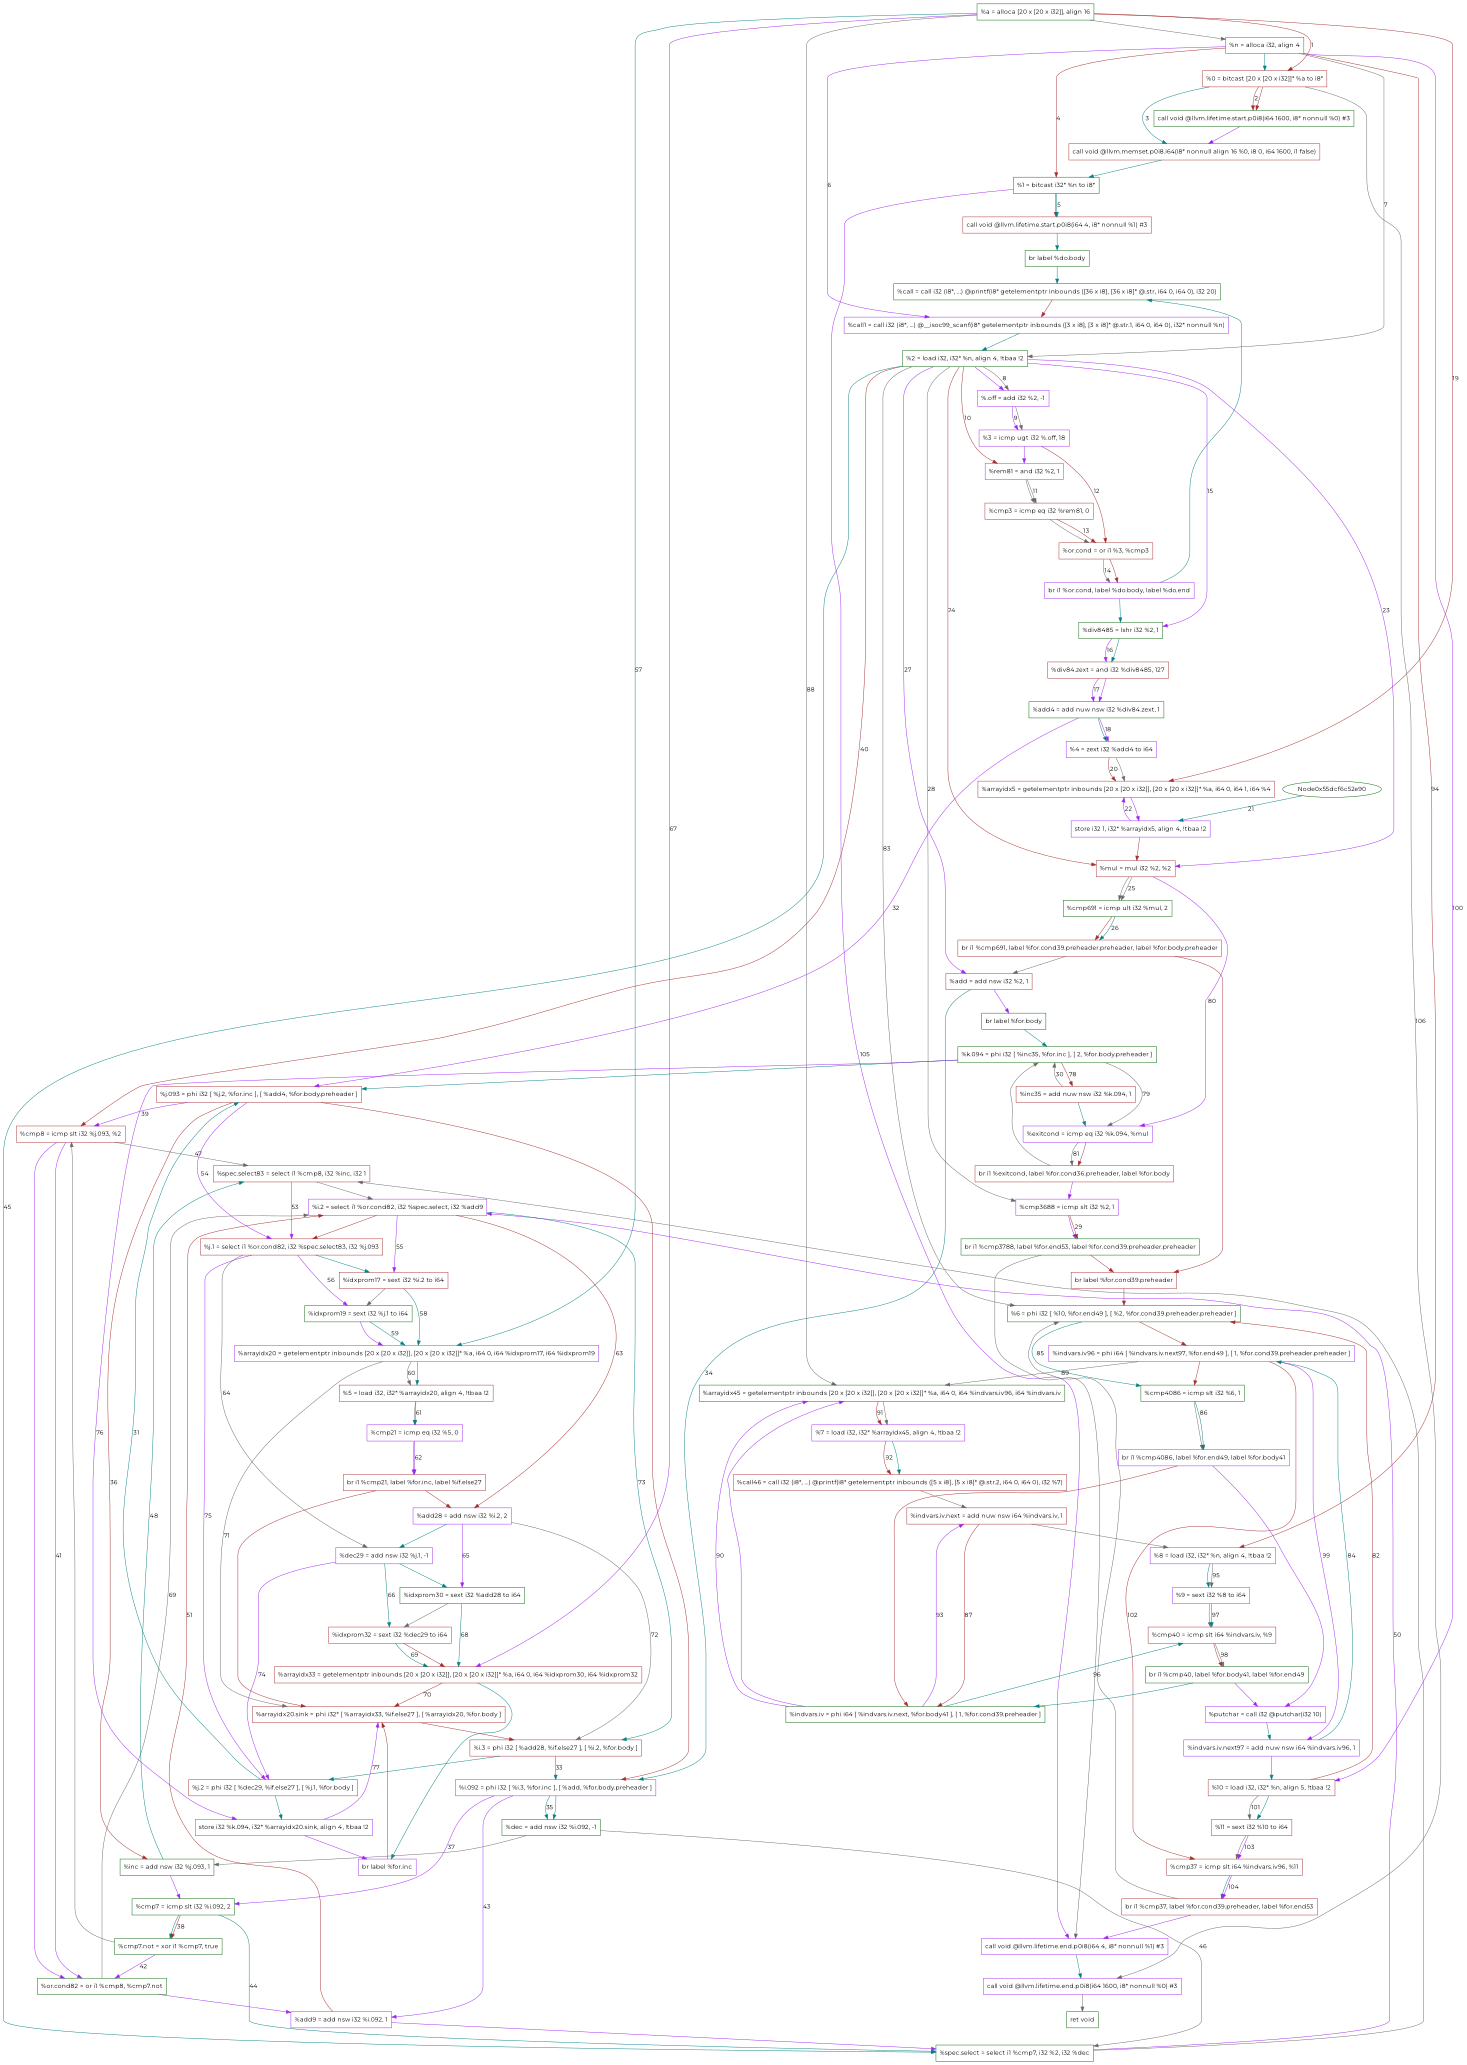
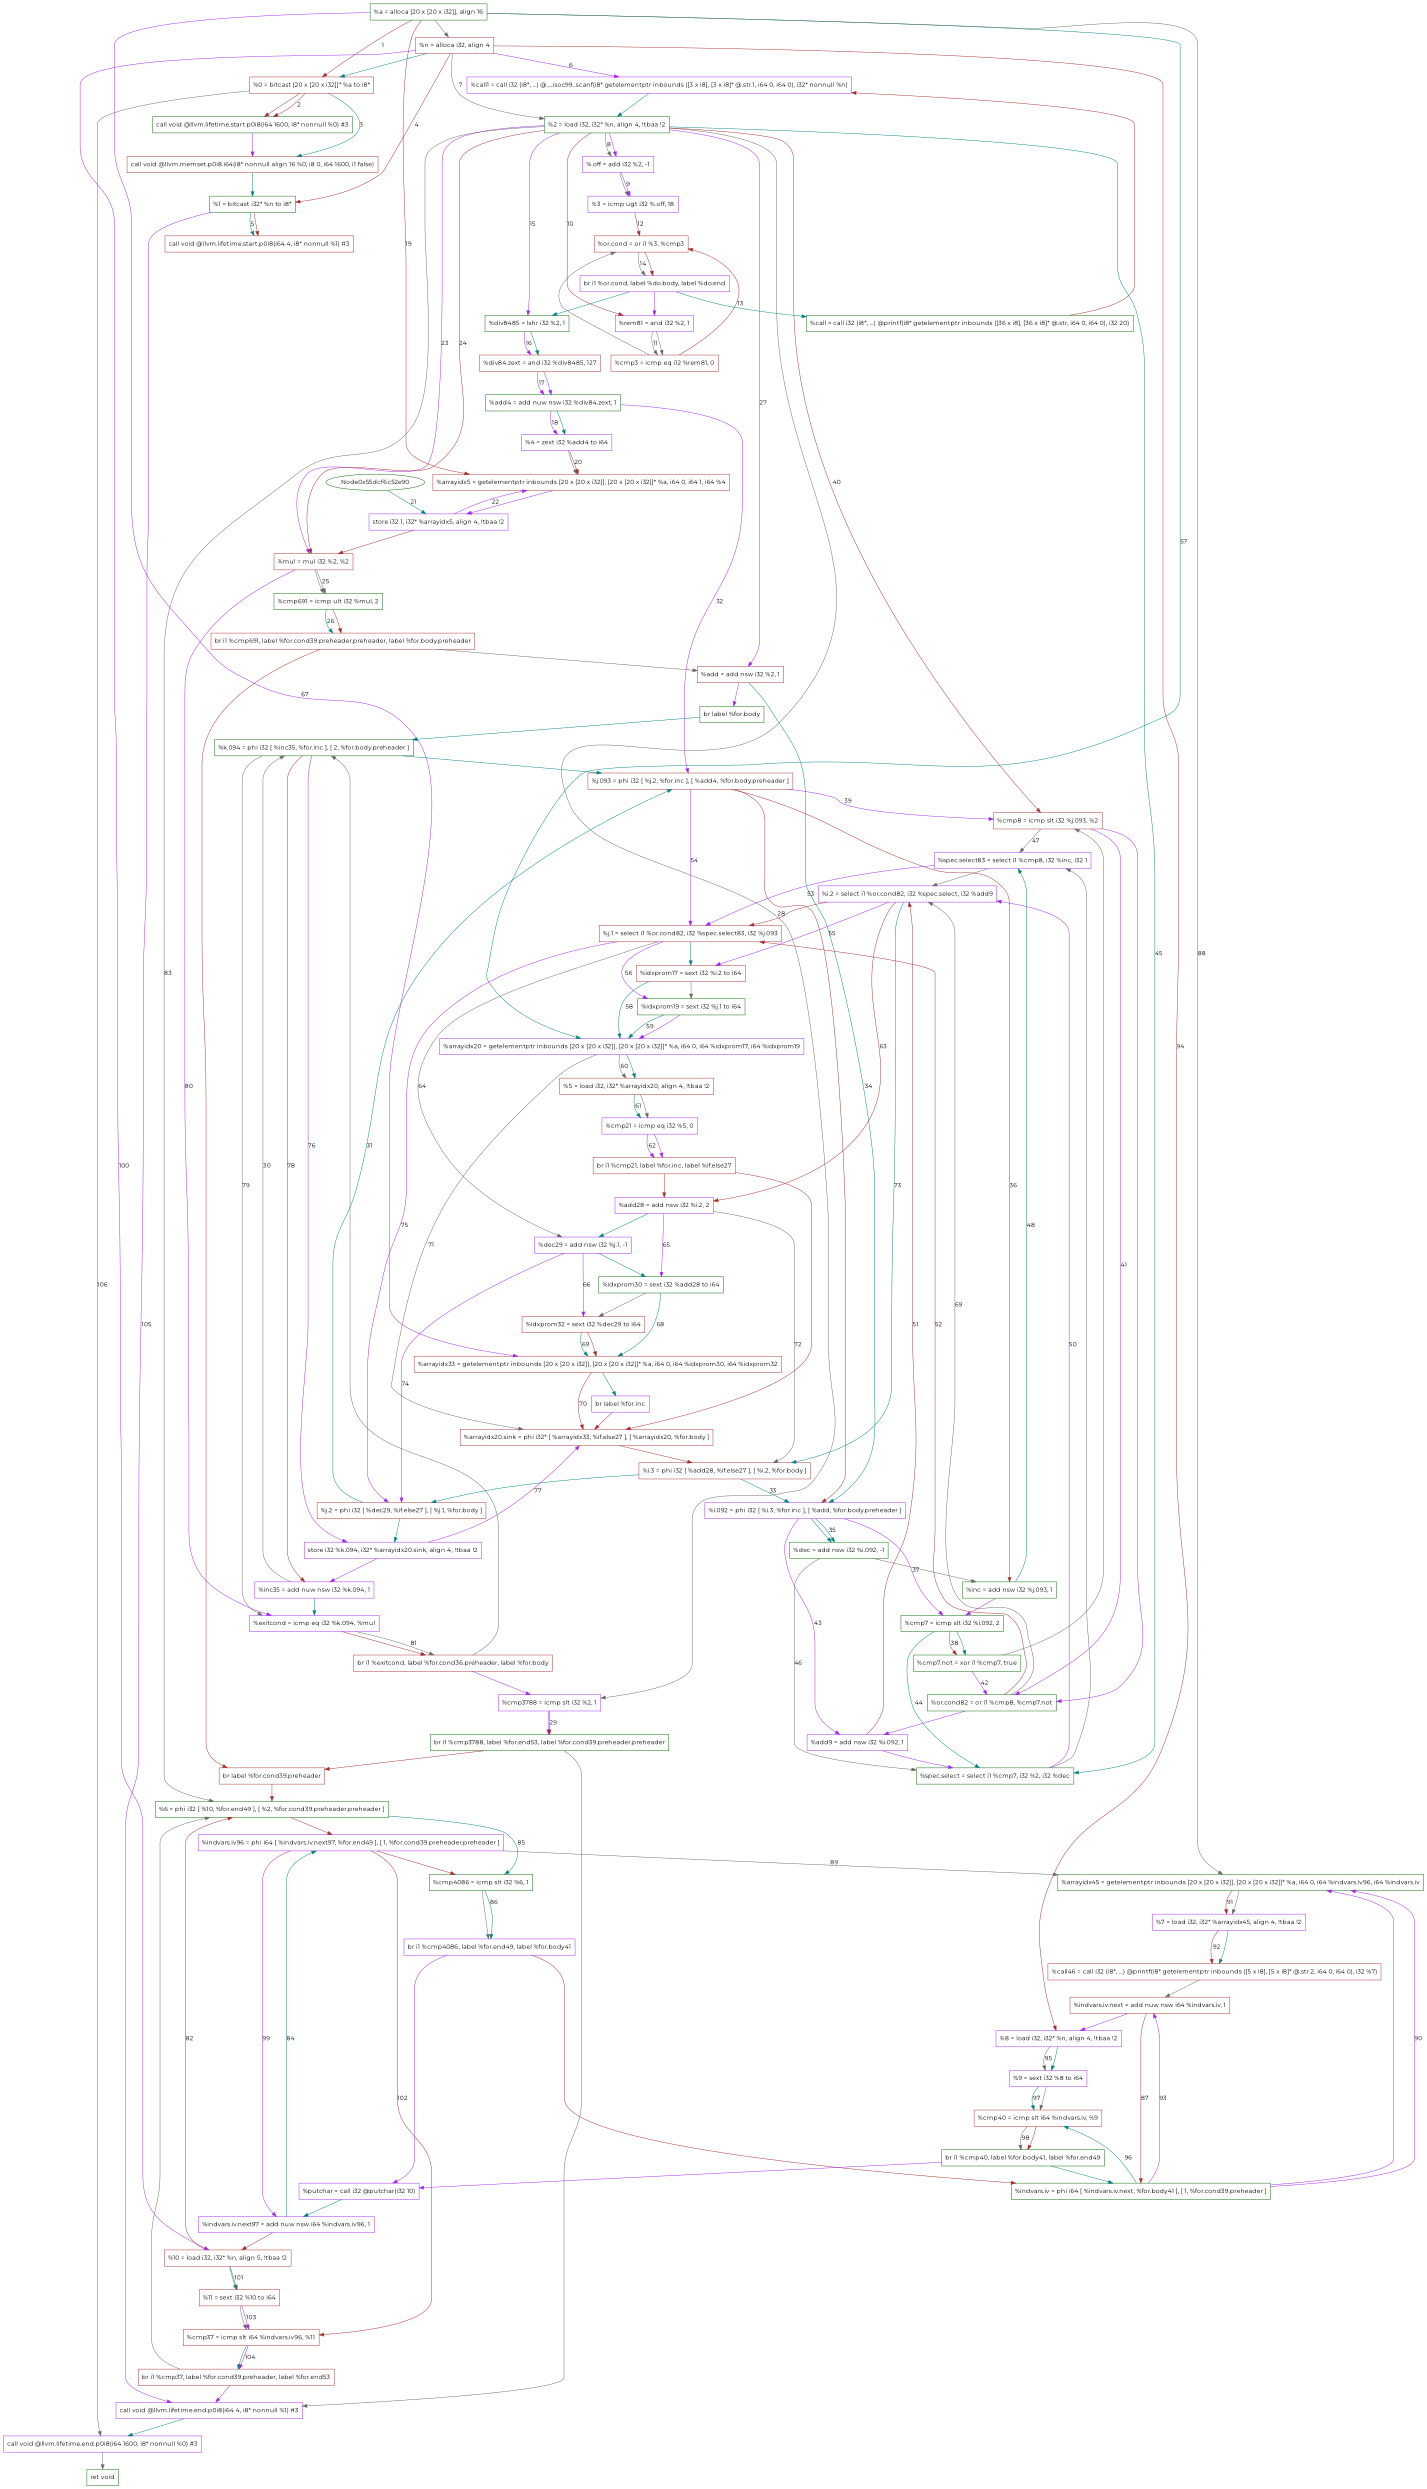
(1057, 258) -> none
(1024, 452) -> (655, 301)
(1039, 511) -> (665, 363)
(1076, 1094) -> (314, 1590)
(292, 1174) -> (1013, 861)
(1067, 1207) -> (550, 1703)
none -> (935, 1280)
(1094, 1535) -> (1106, 2021)
(387, 1593) -> (583, 1283)
(1272, 1766) -> (259, 2240)
(333, 1846) -> (356, 1569)
